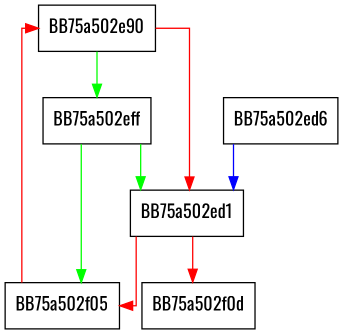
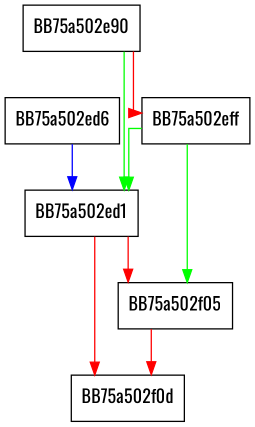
(97, 68) -> (133, 83)
(189, 86) -> (124, 114)
(22, 154) -> (151, 345)
